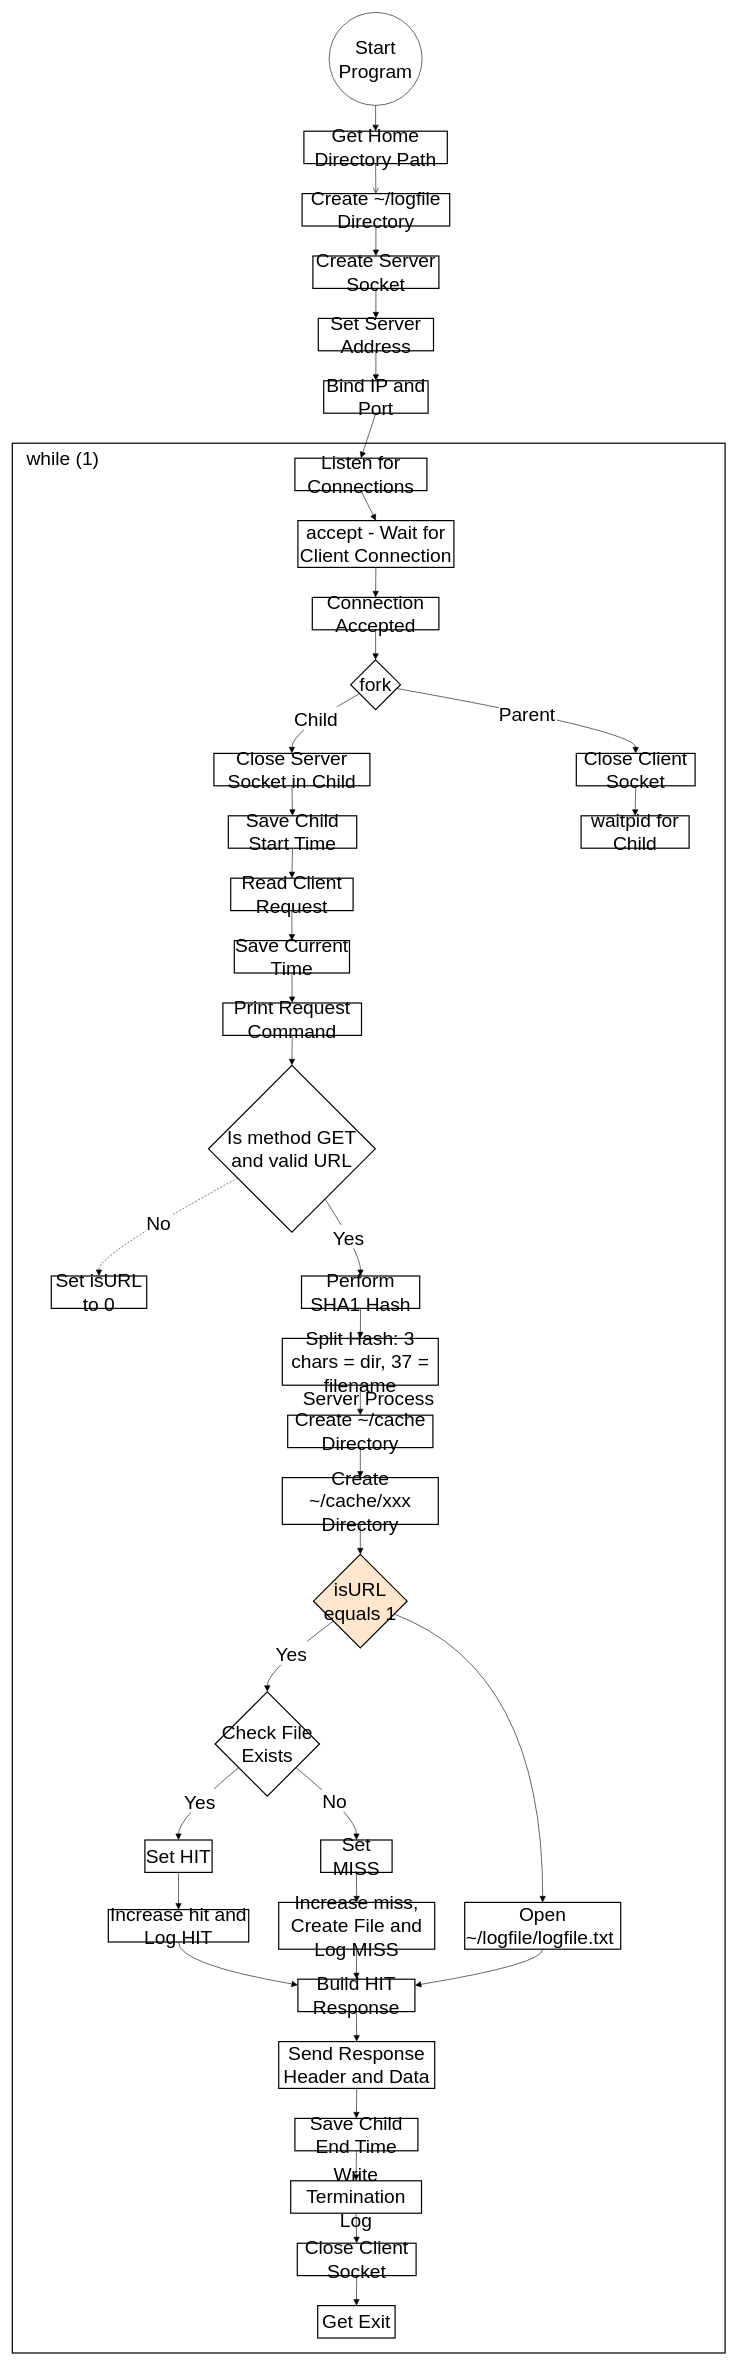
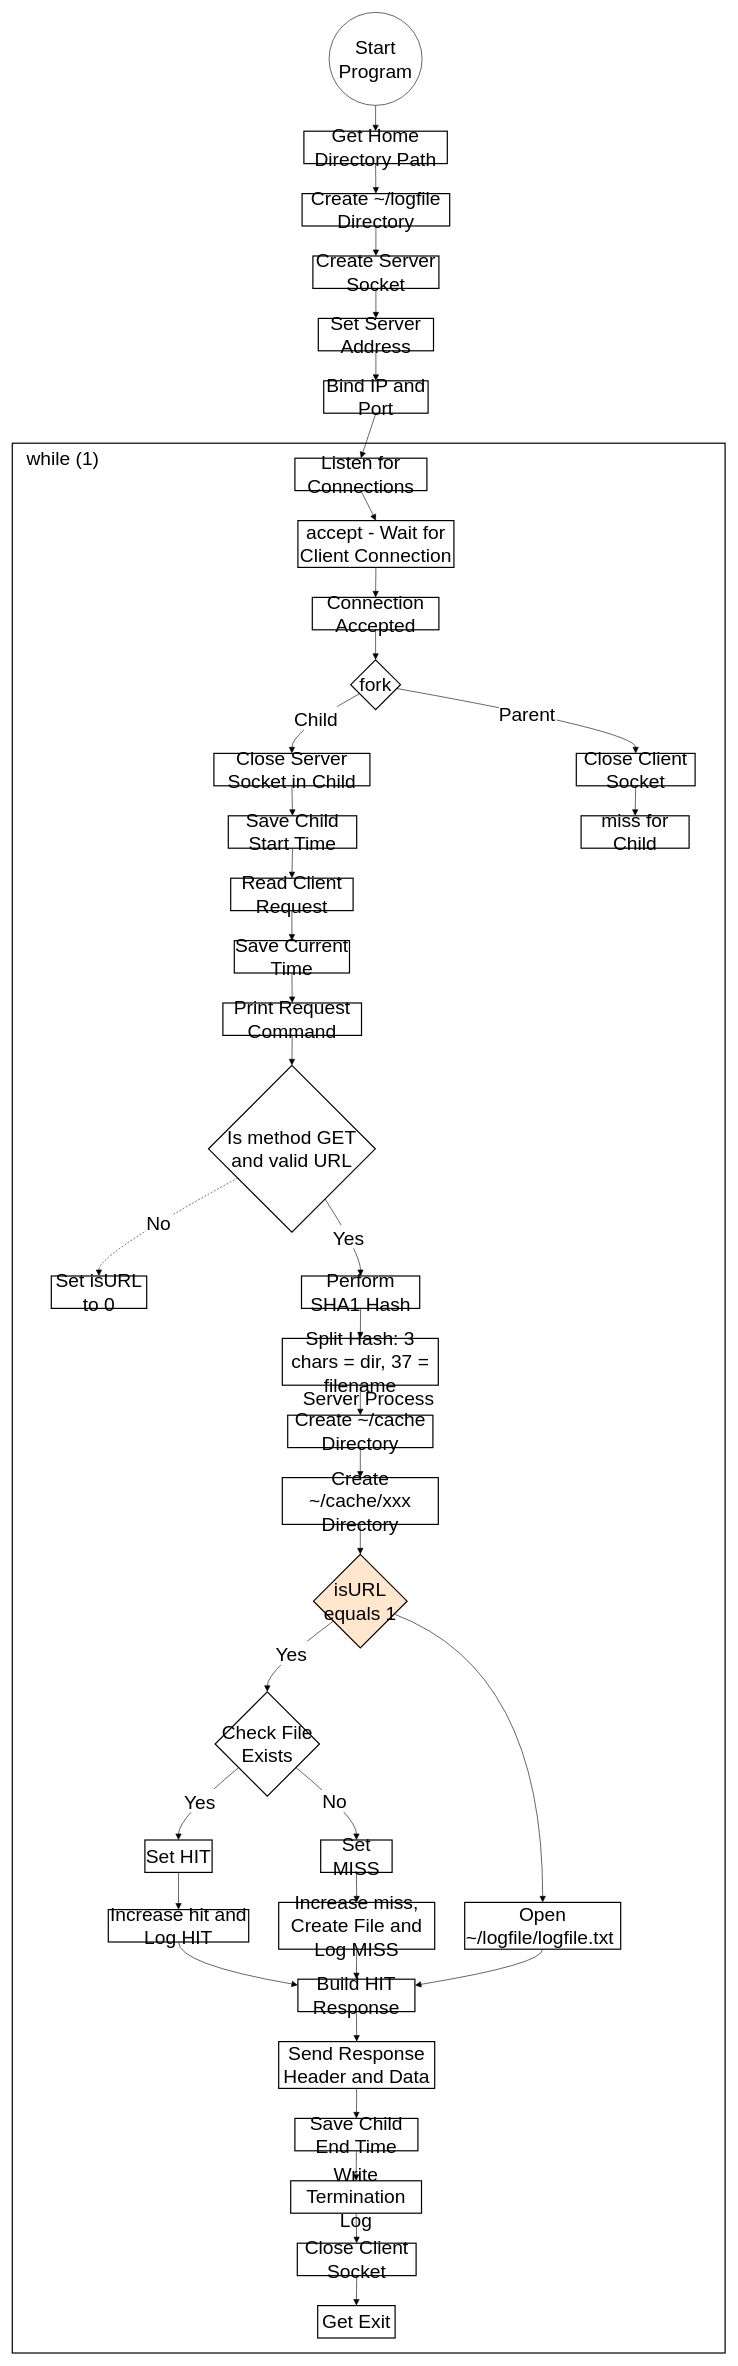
(376, 189) -> (376, 186)
(635, 832) -> (635, 832)
